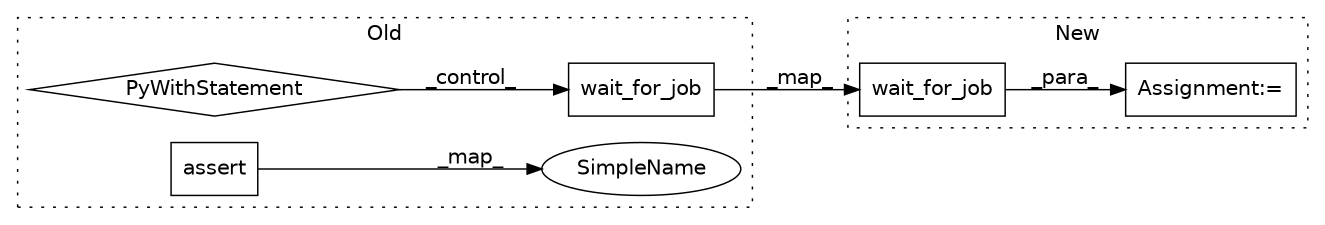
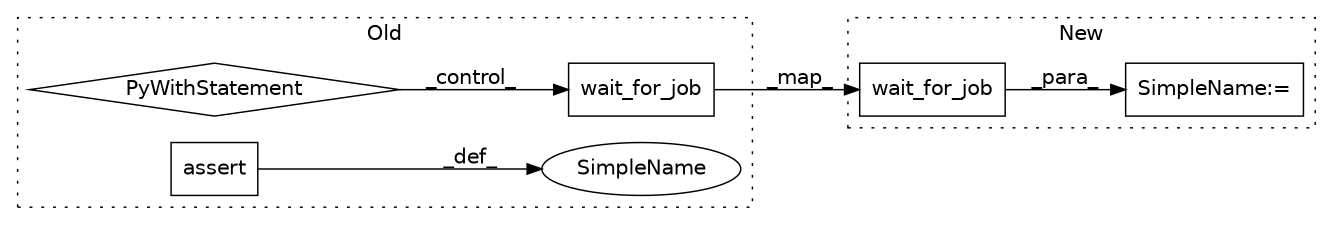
(1211, 90) -> (1215, 90)
(471, 158) -> (471, 158)
